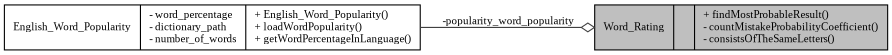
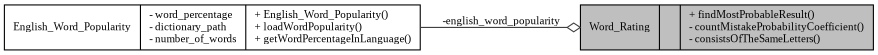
(507, 21) -> (500, 21)
